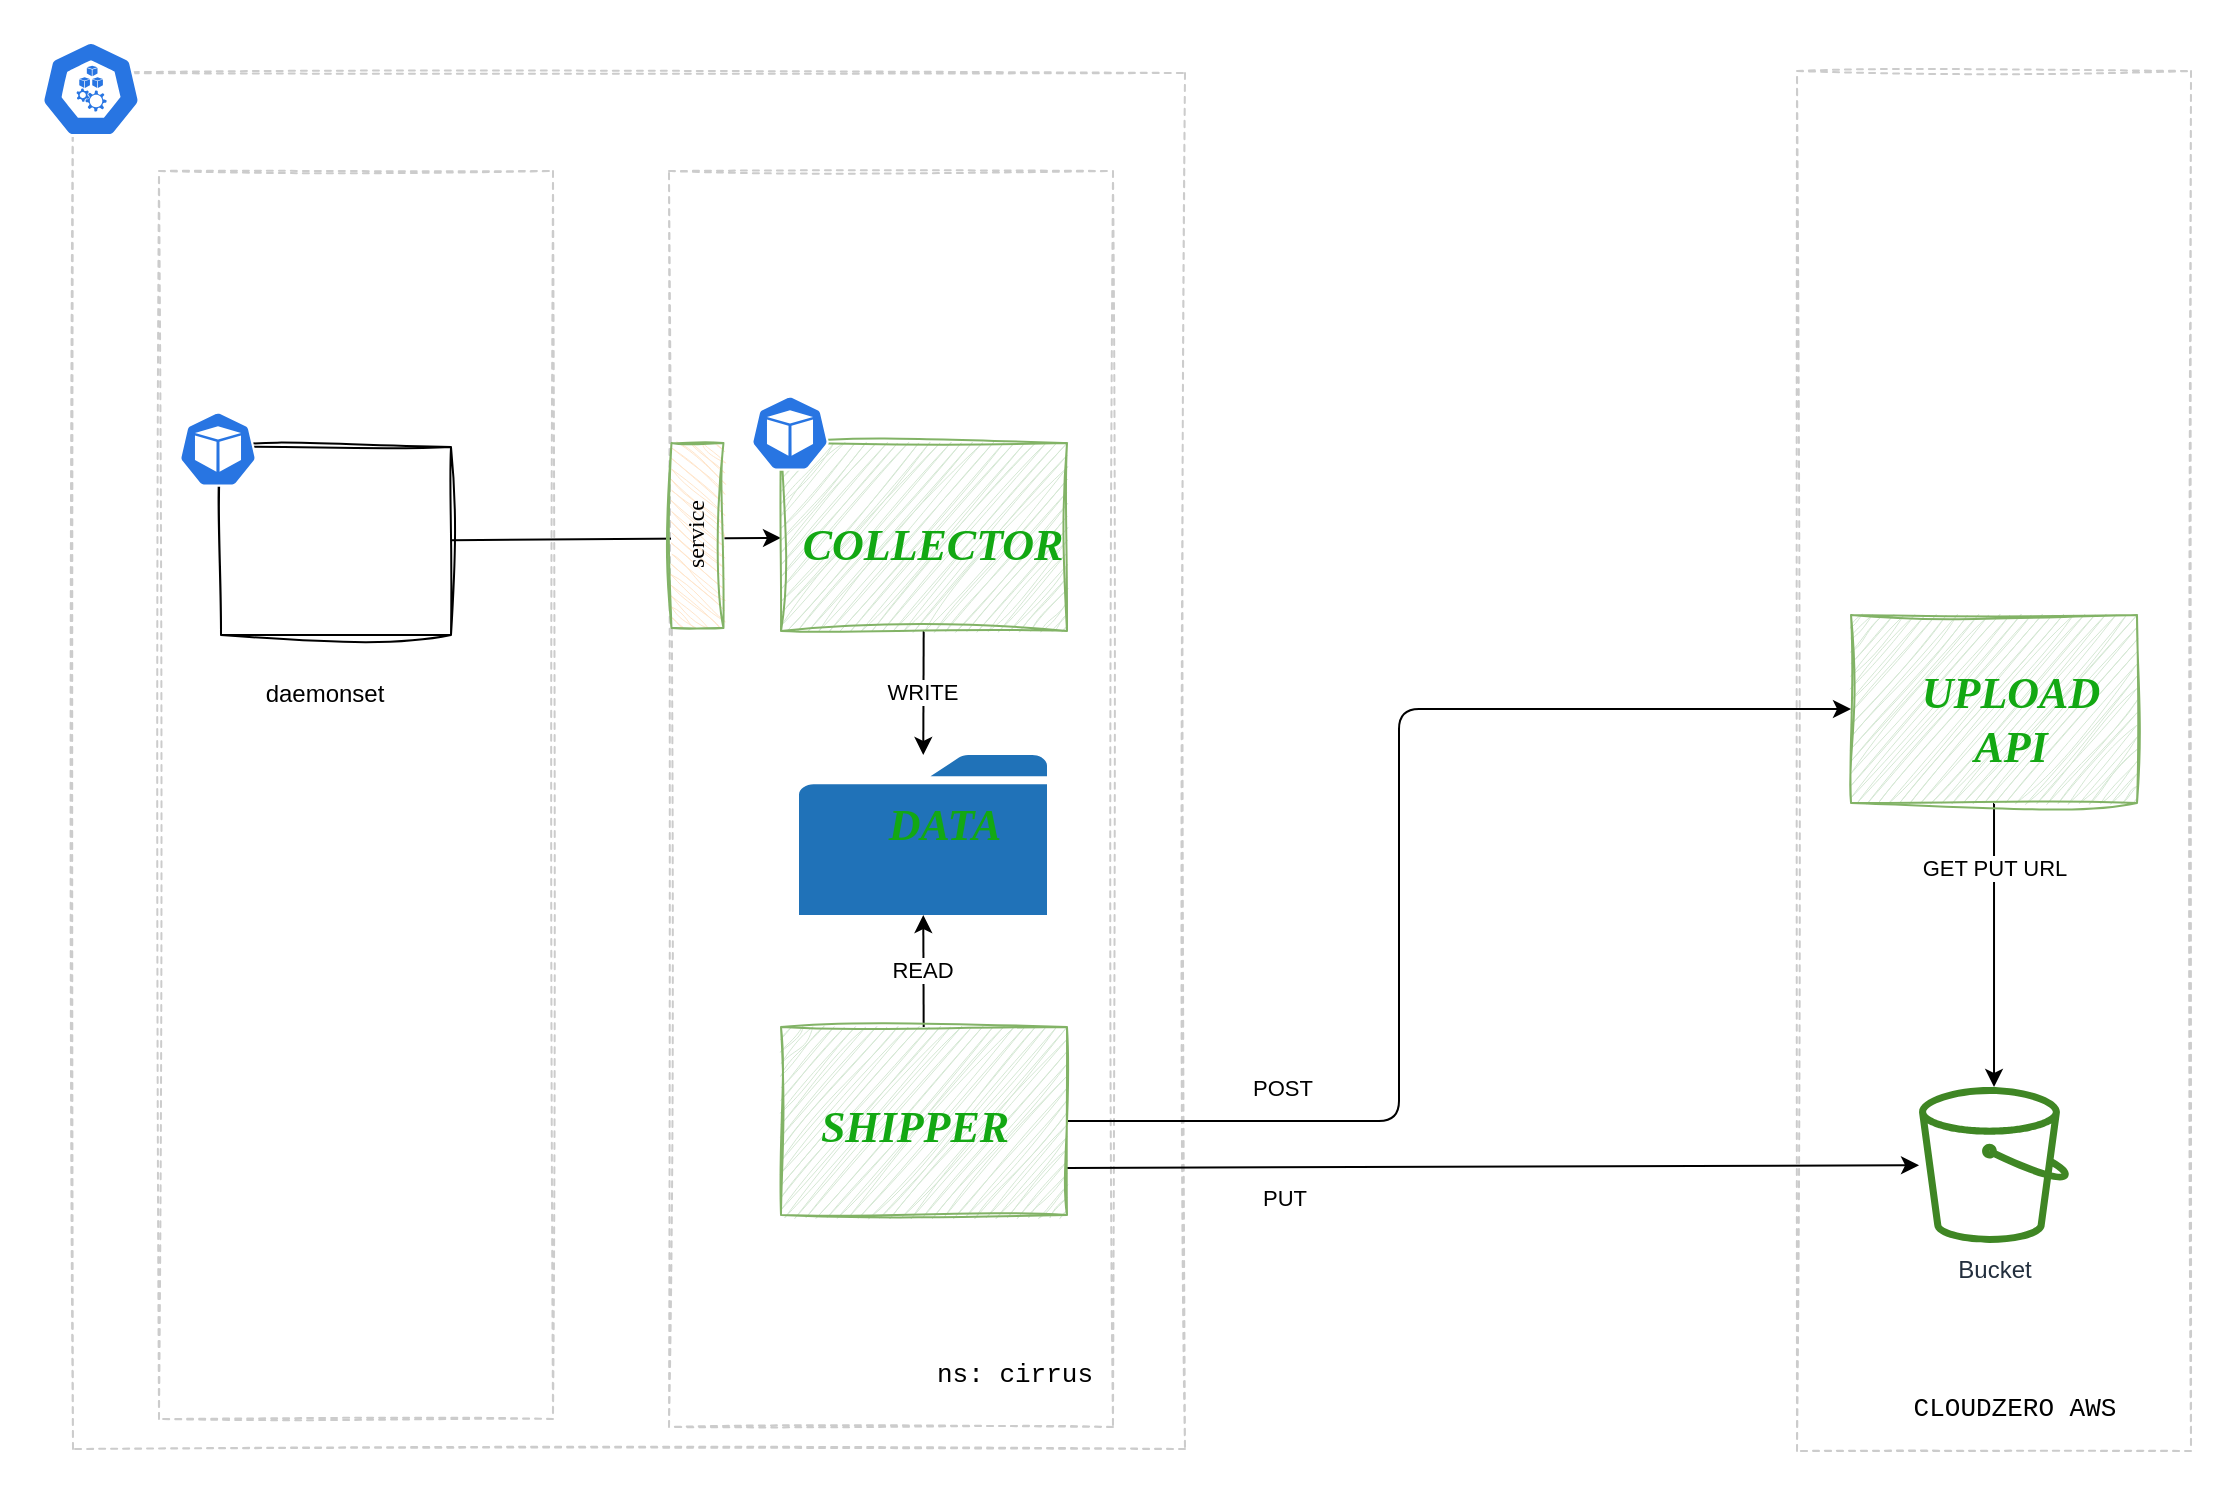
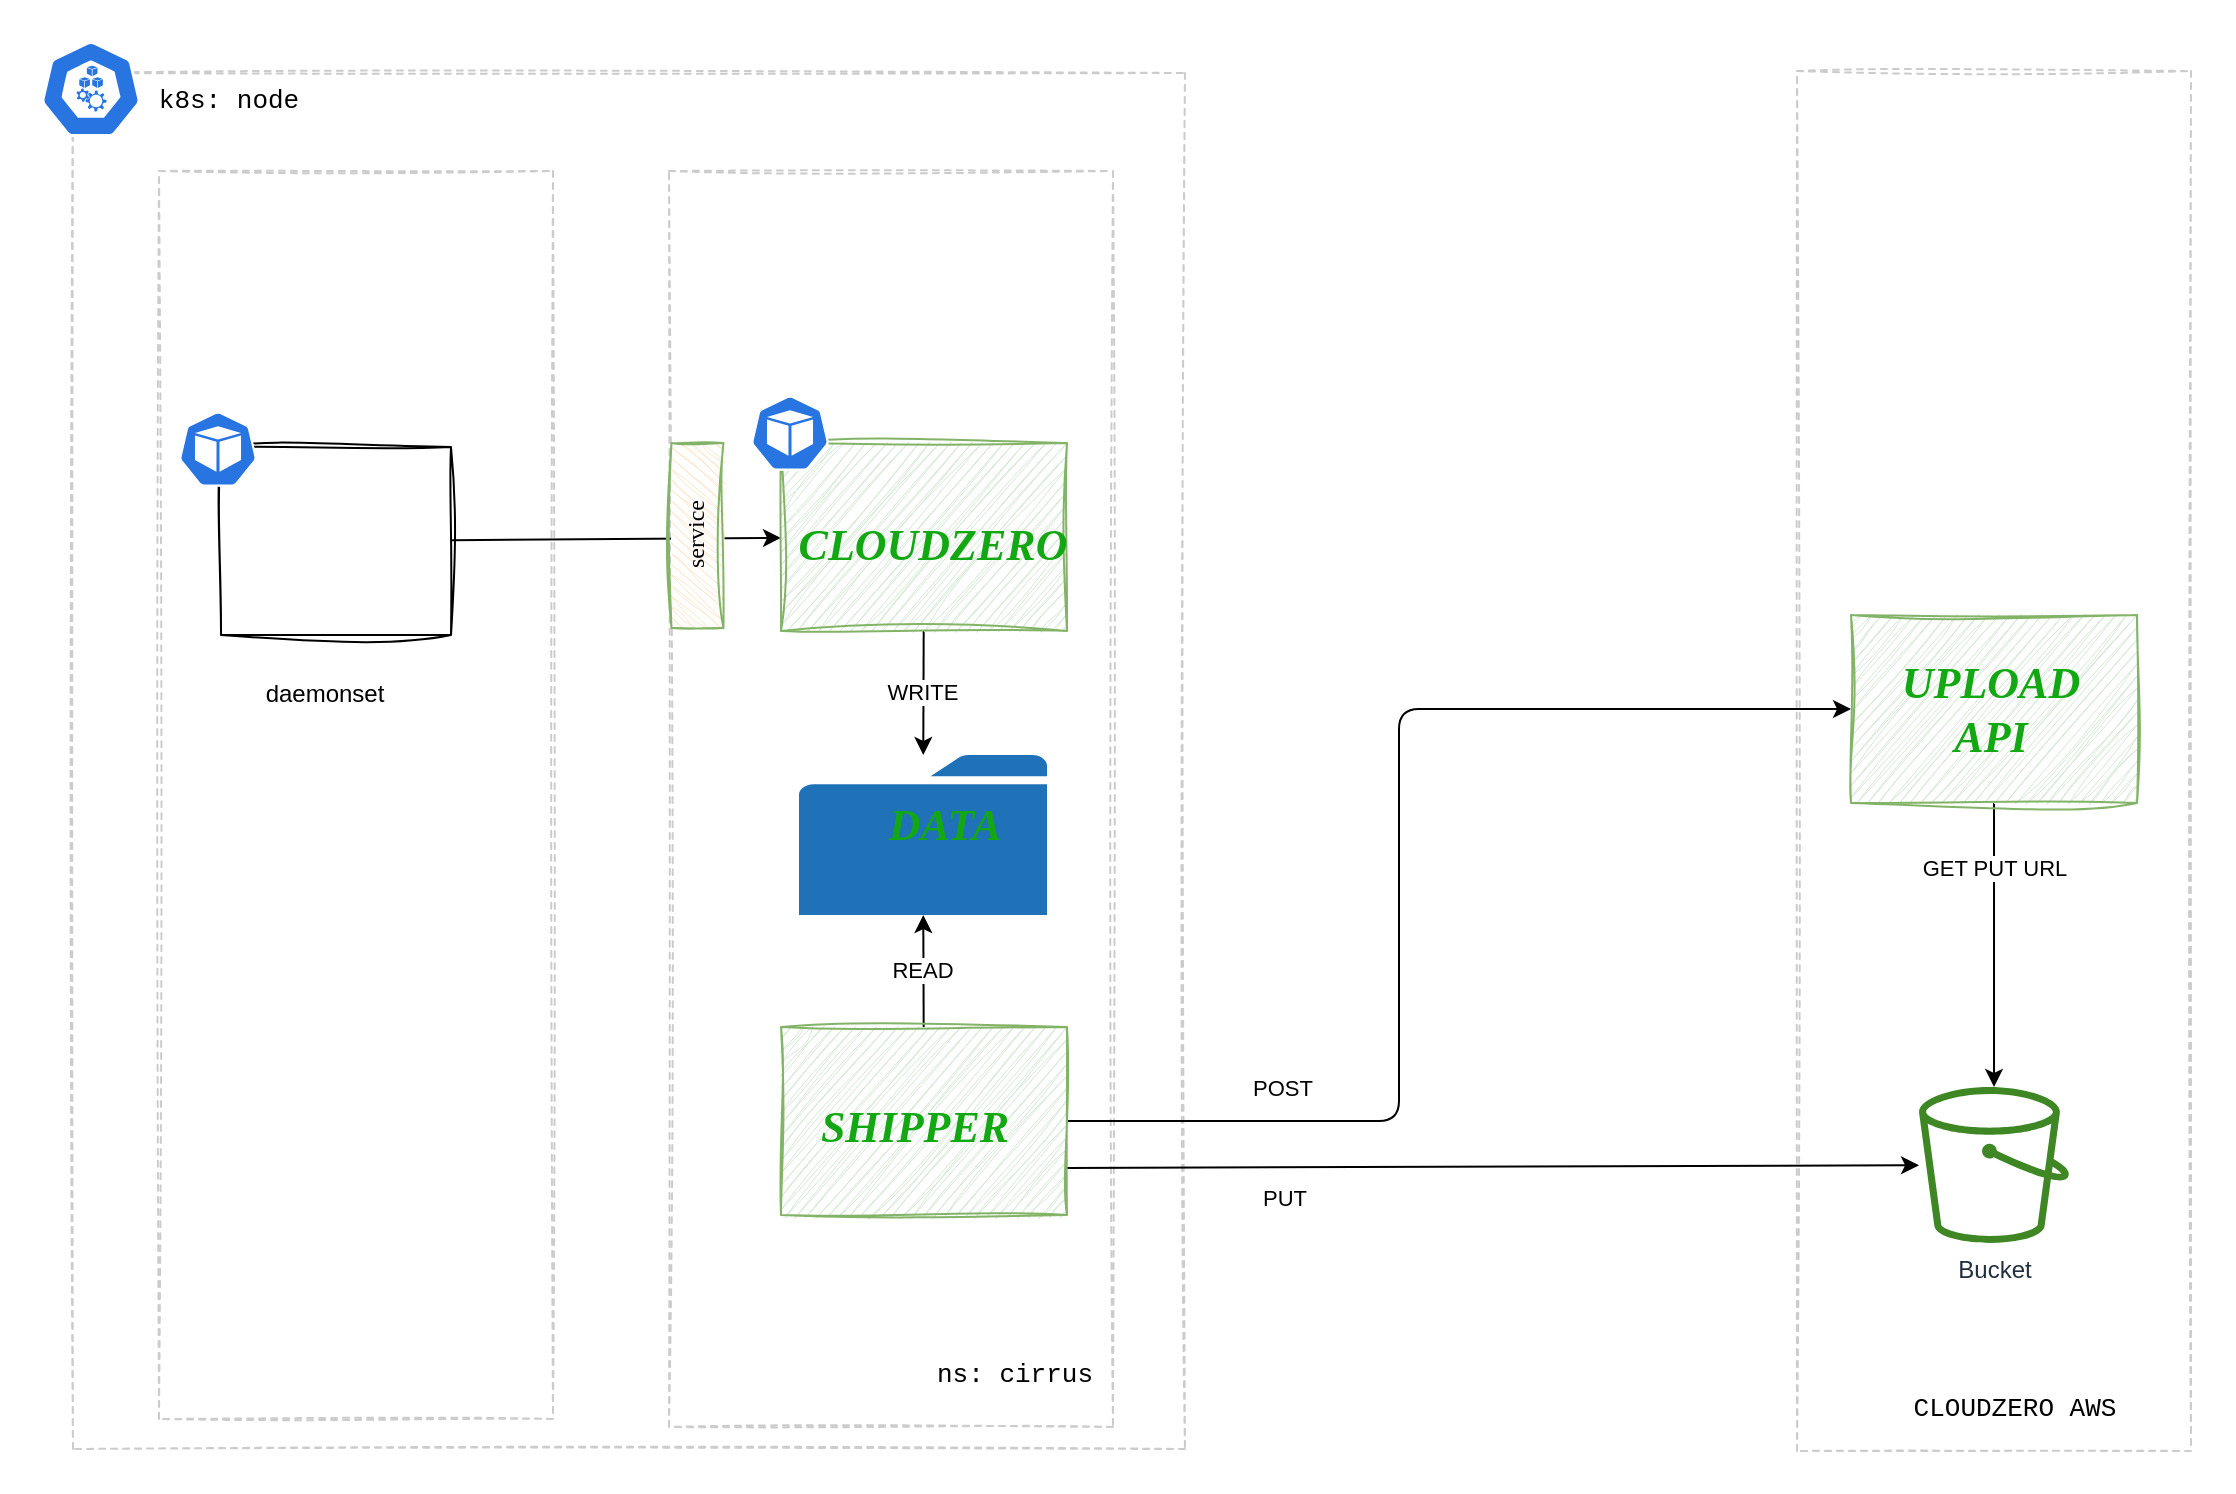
none -> (229, 101)
(934, 547) -> (934, 547)
(2010, 720) -> (1990, 710)
